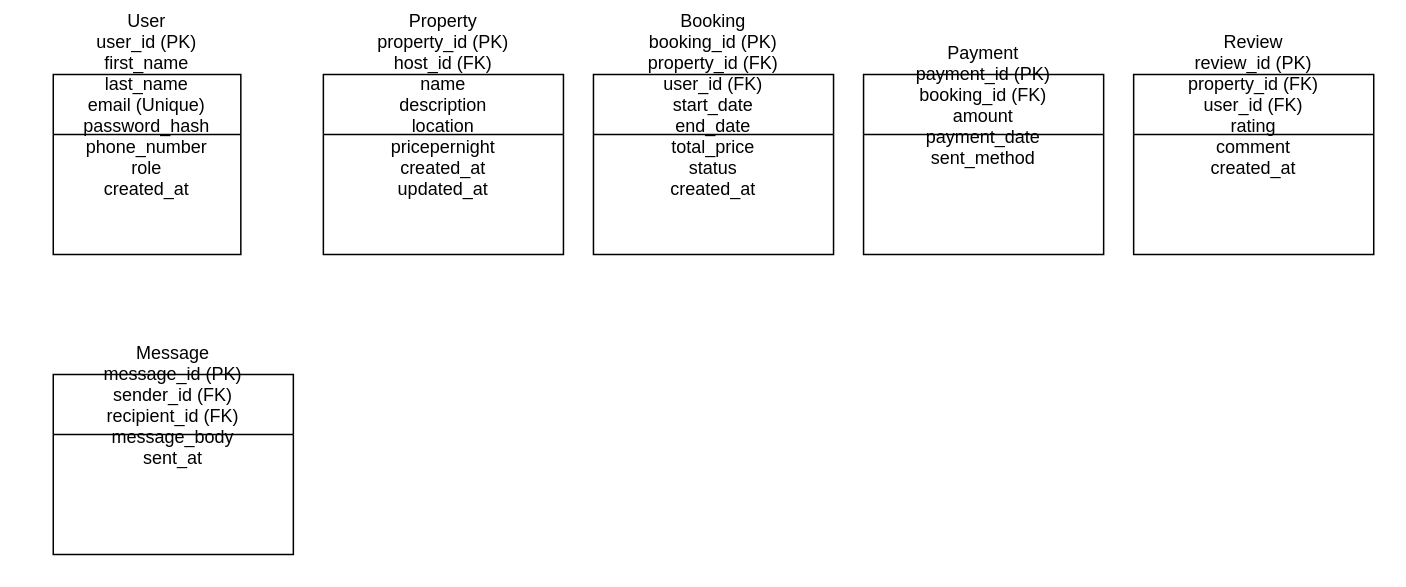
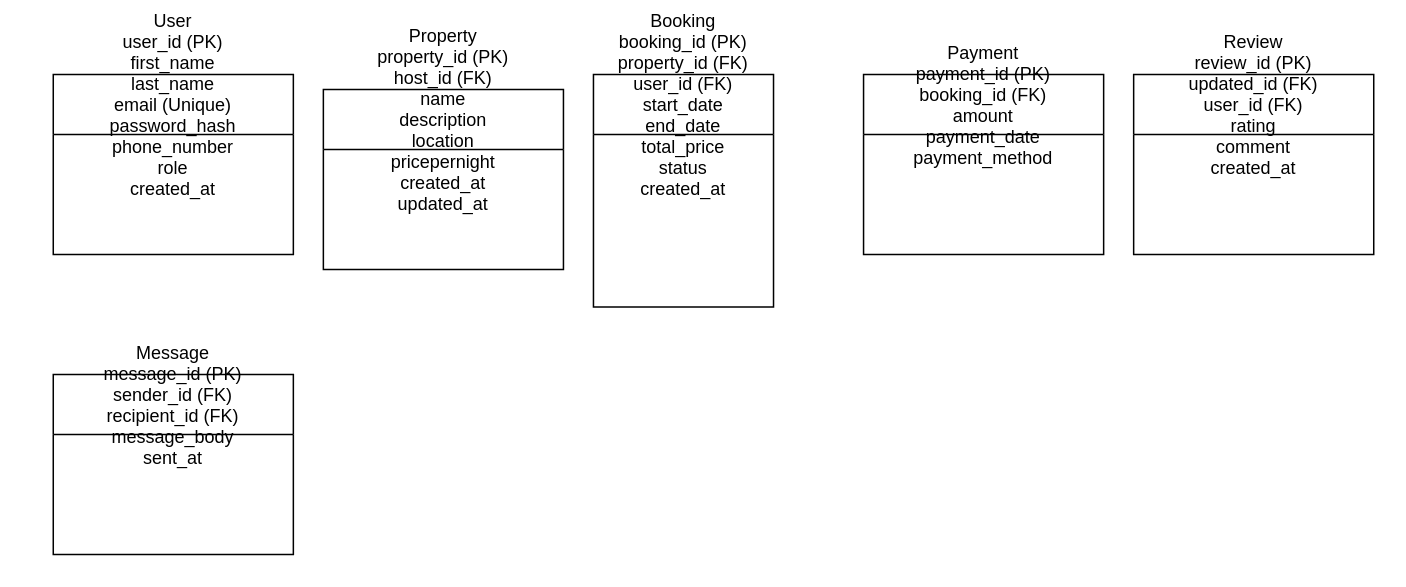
(1253, 42) -> (1253, 42)
(983, 53) -> (983, 53)
(147, 164) -> (173, 164)
(443, 164) -> (443, 179)
(713, 164) -> (683, 191)
